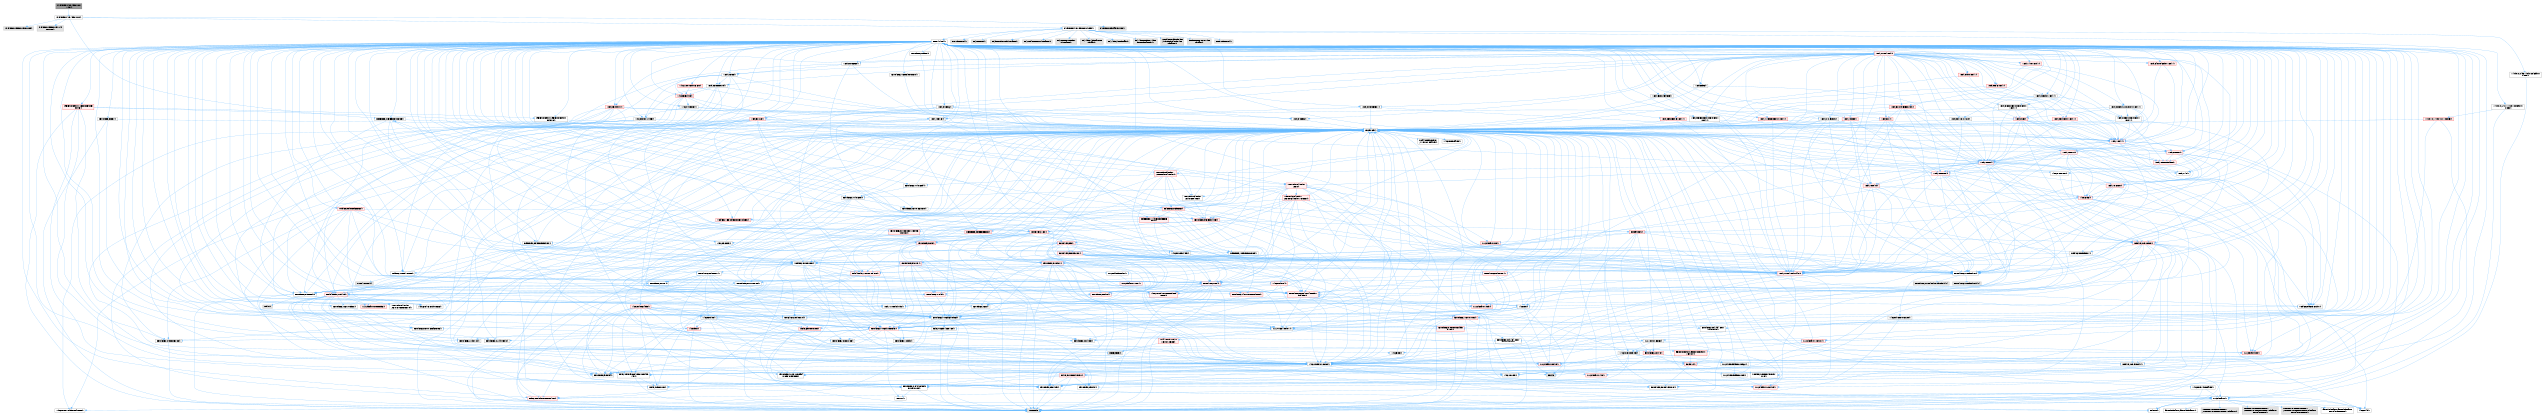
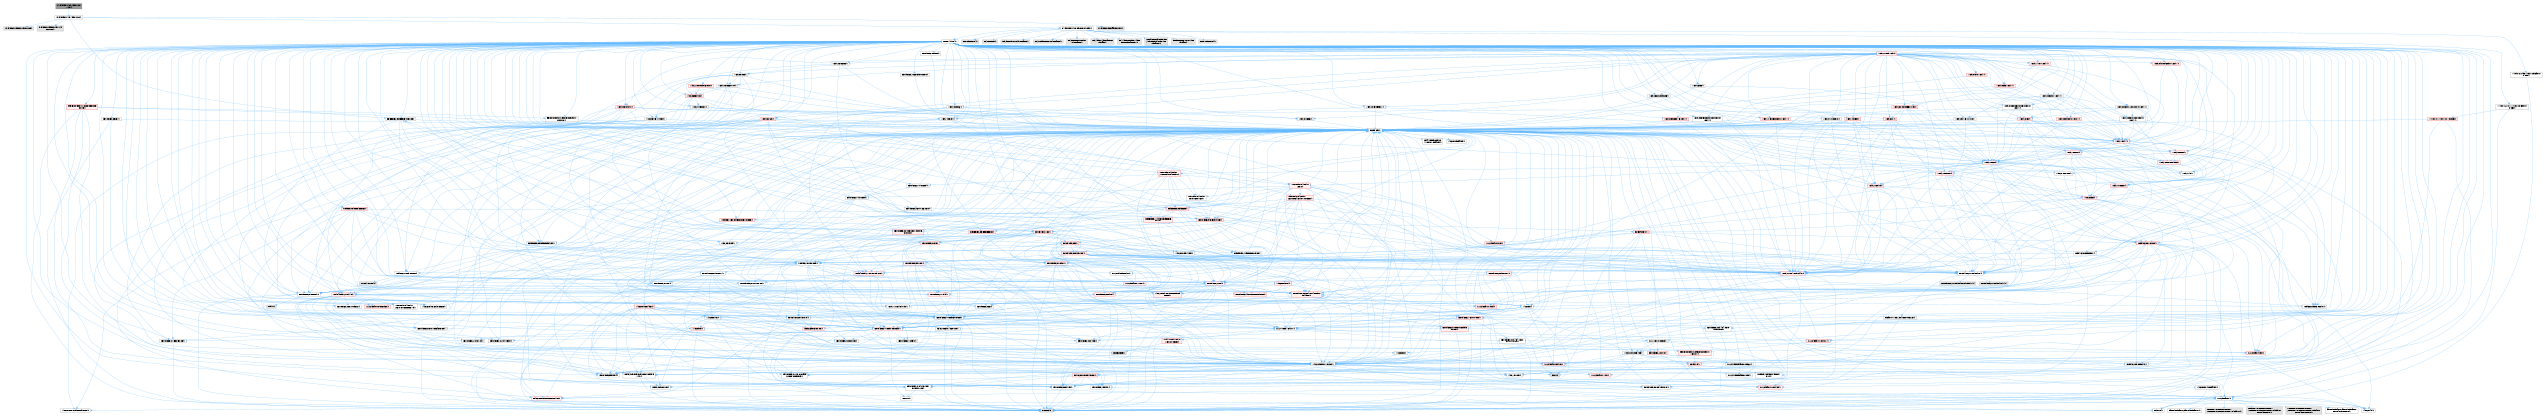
(1118, 42) -> none
(1900, 318) -> (1900, 318)
